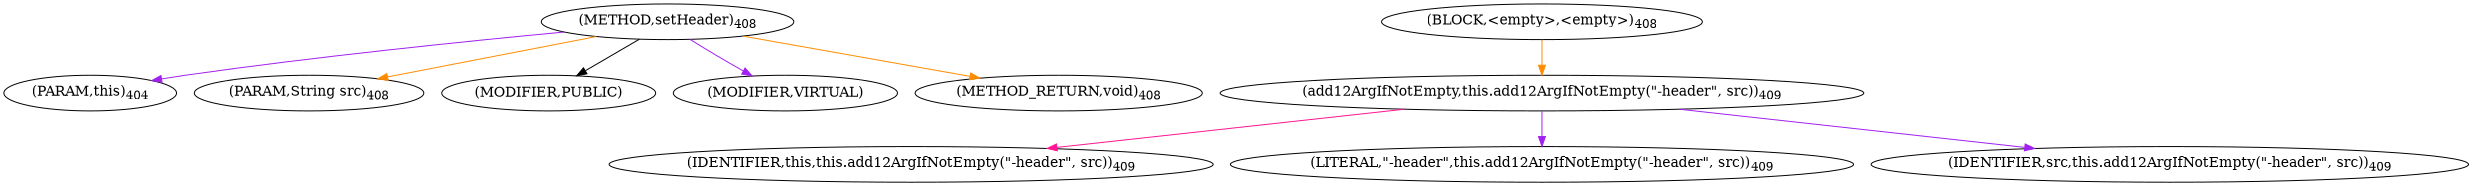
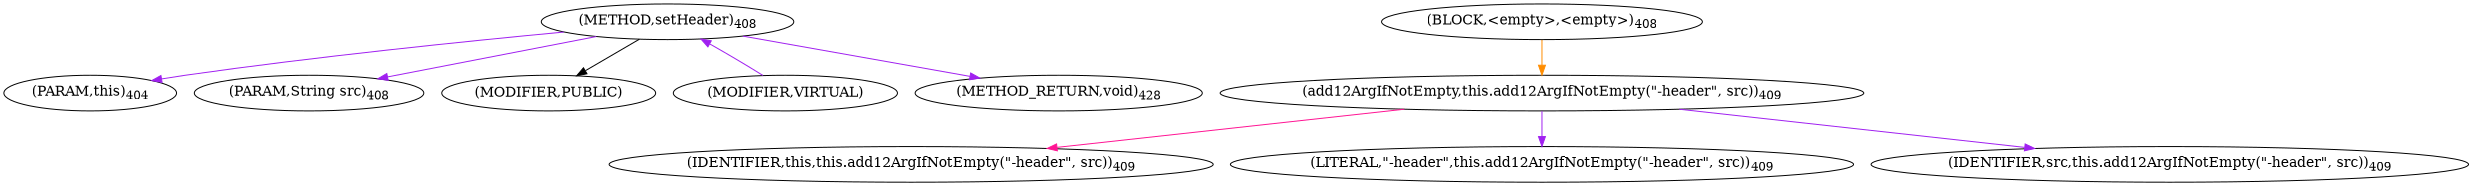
(716, 55) -> (737, 60)
(856, 56) -> (856, 56)
(492, 57) -> (492, 57)
(1150, 92) -> (1150, 92)
